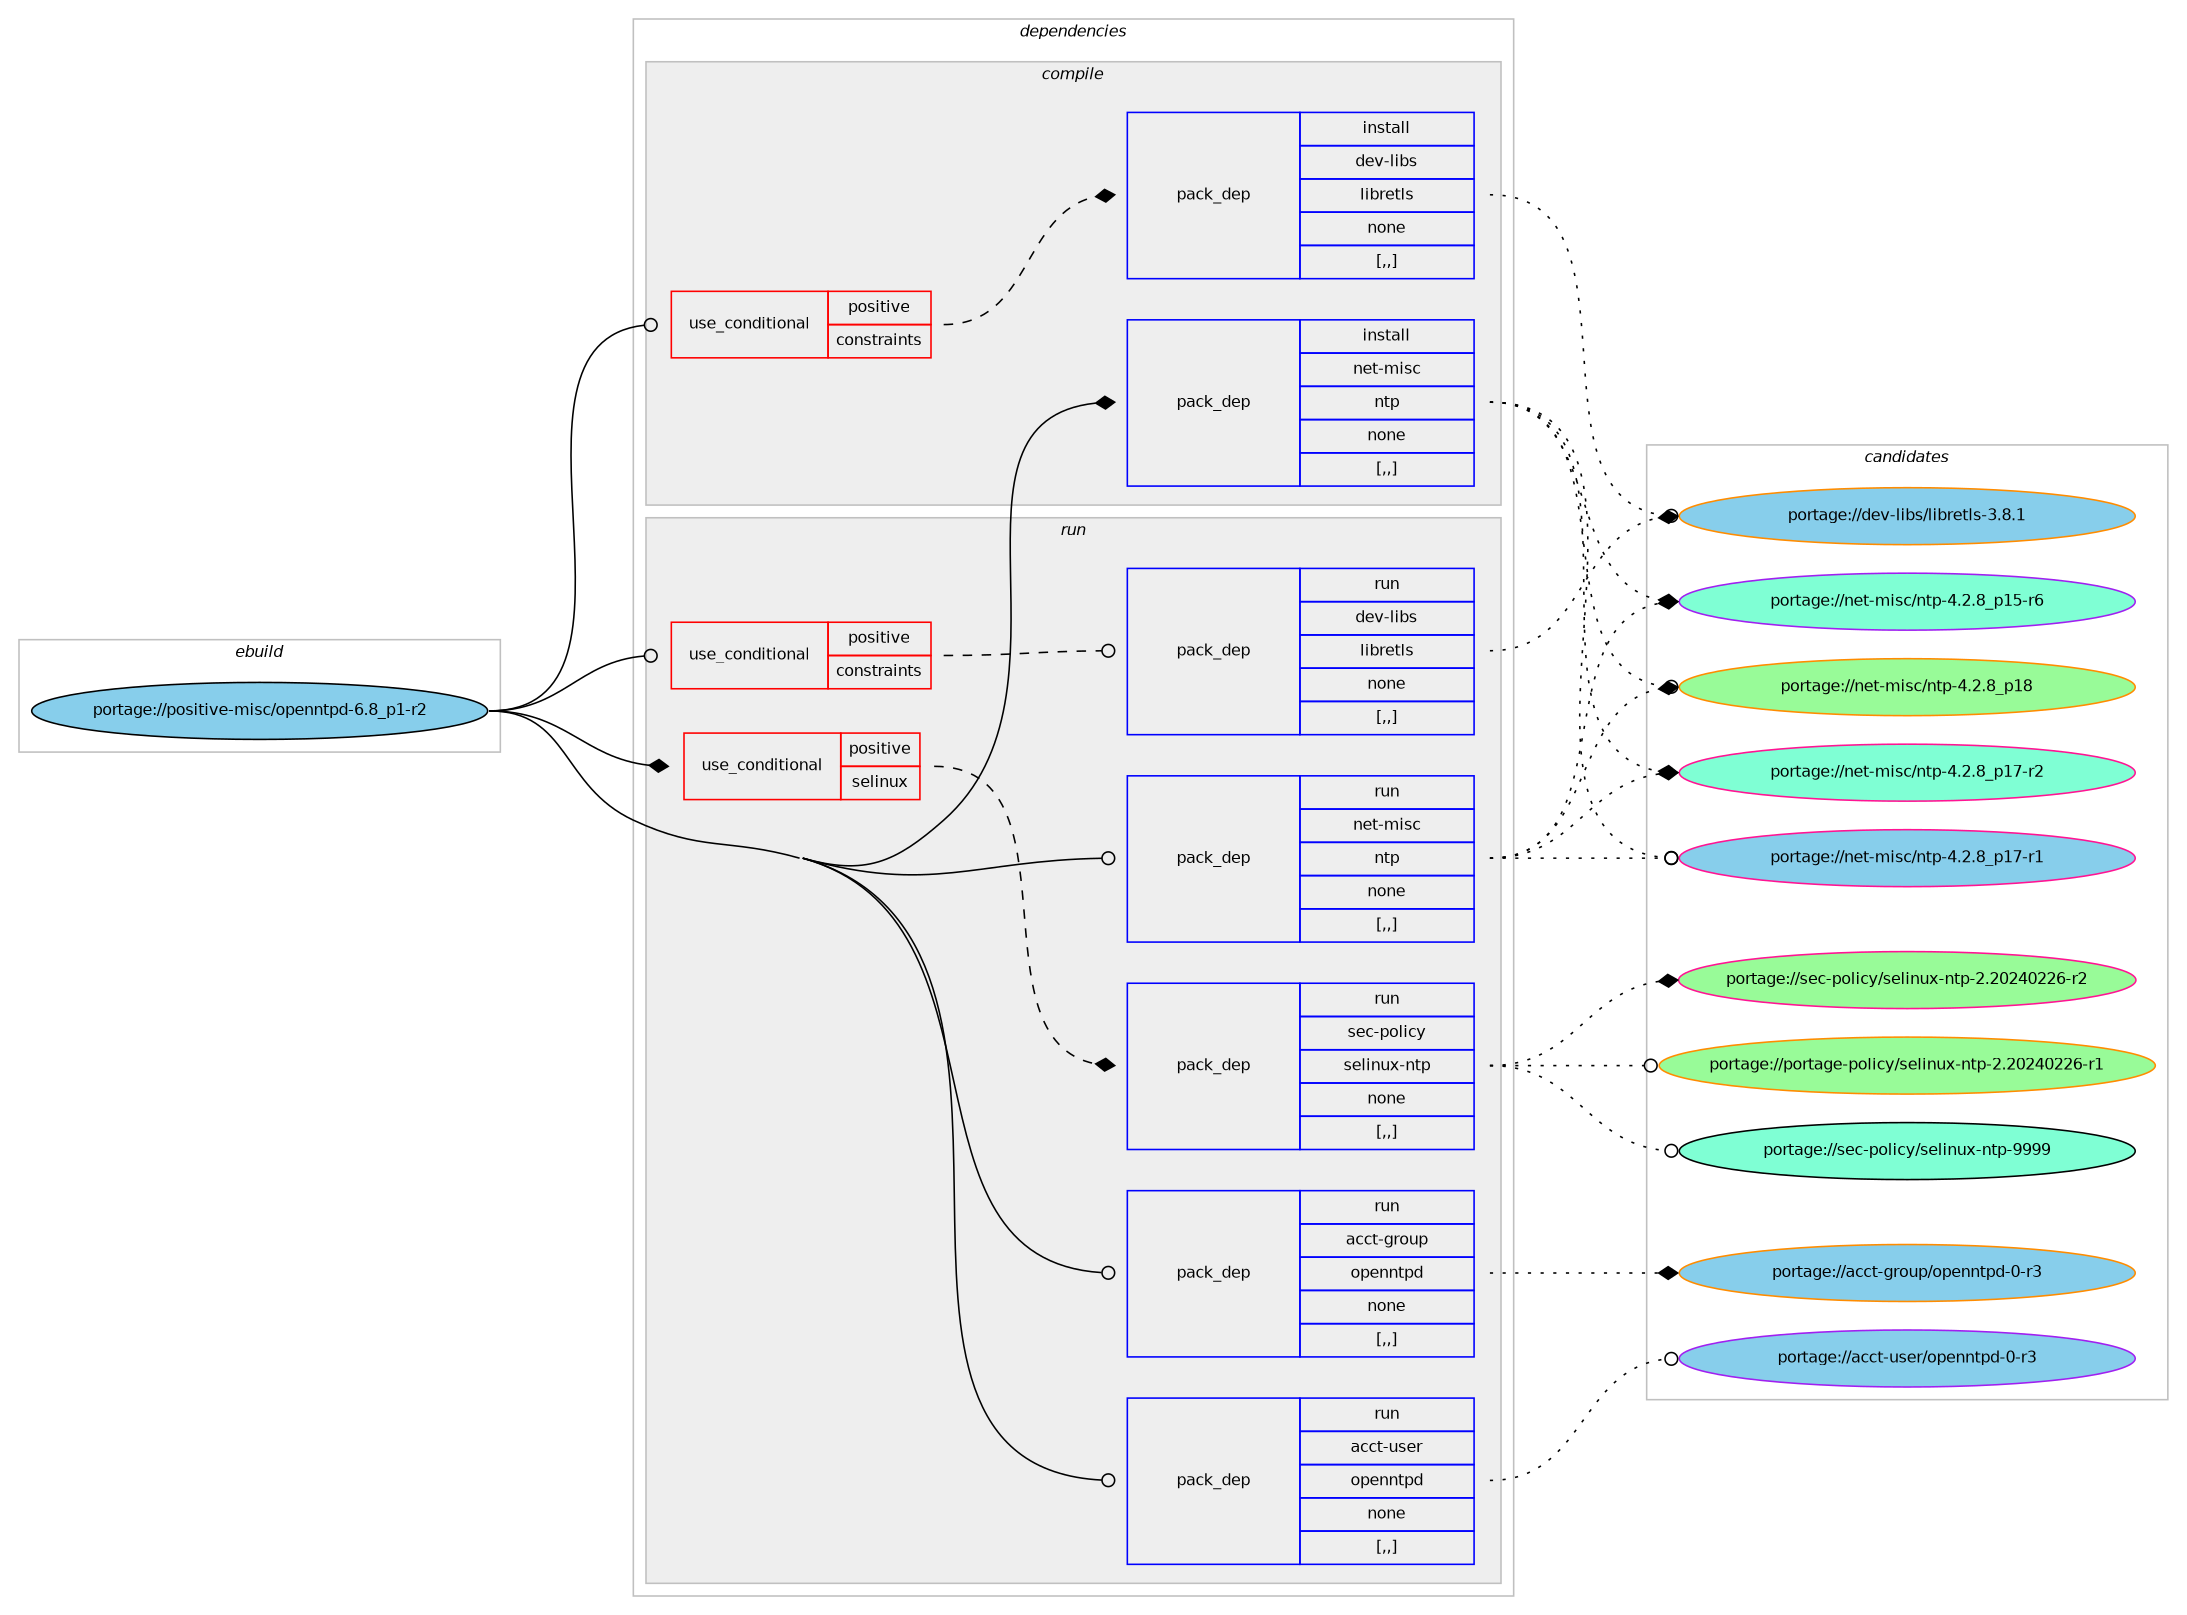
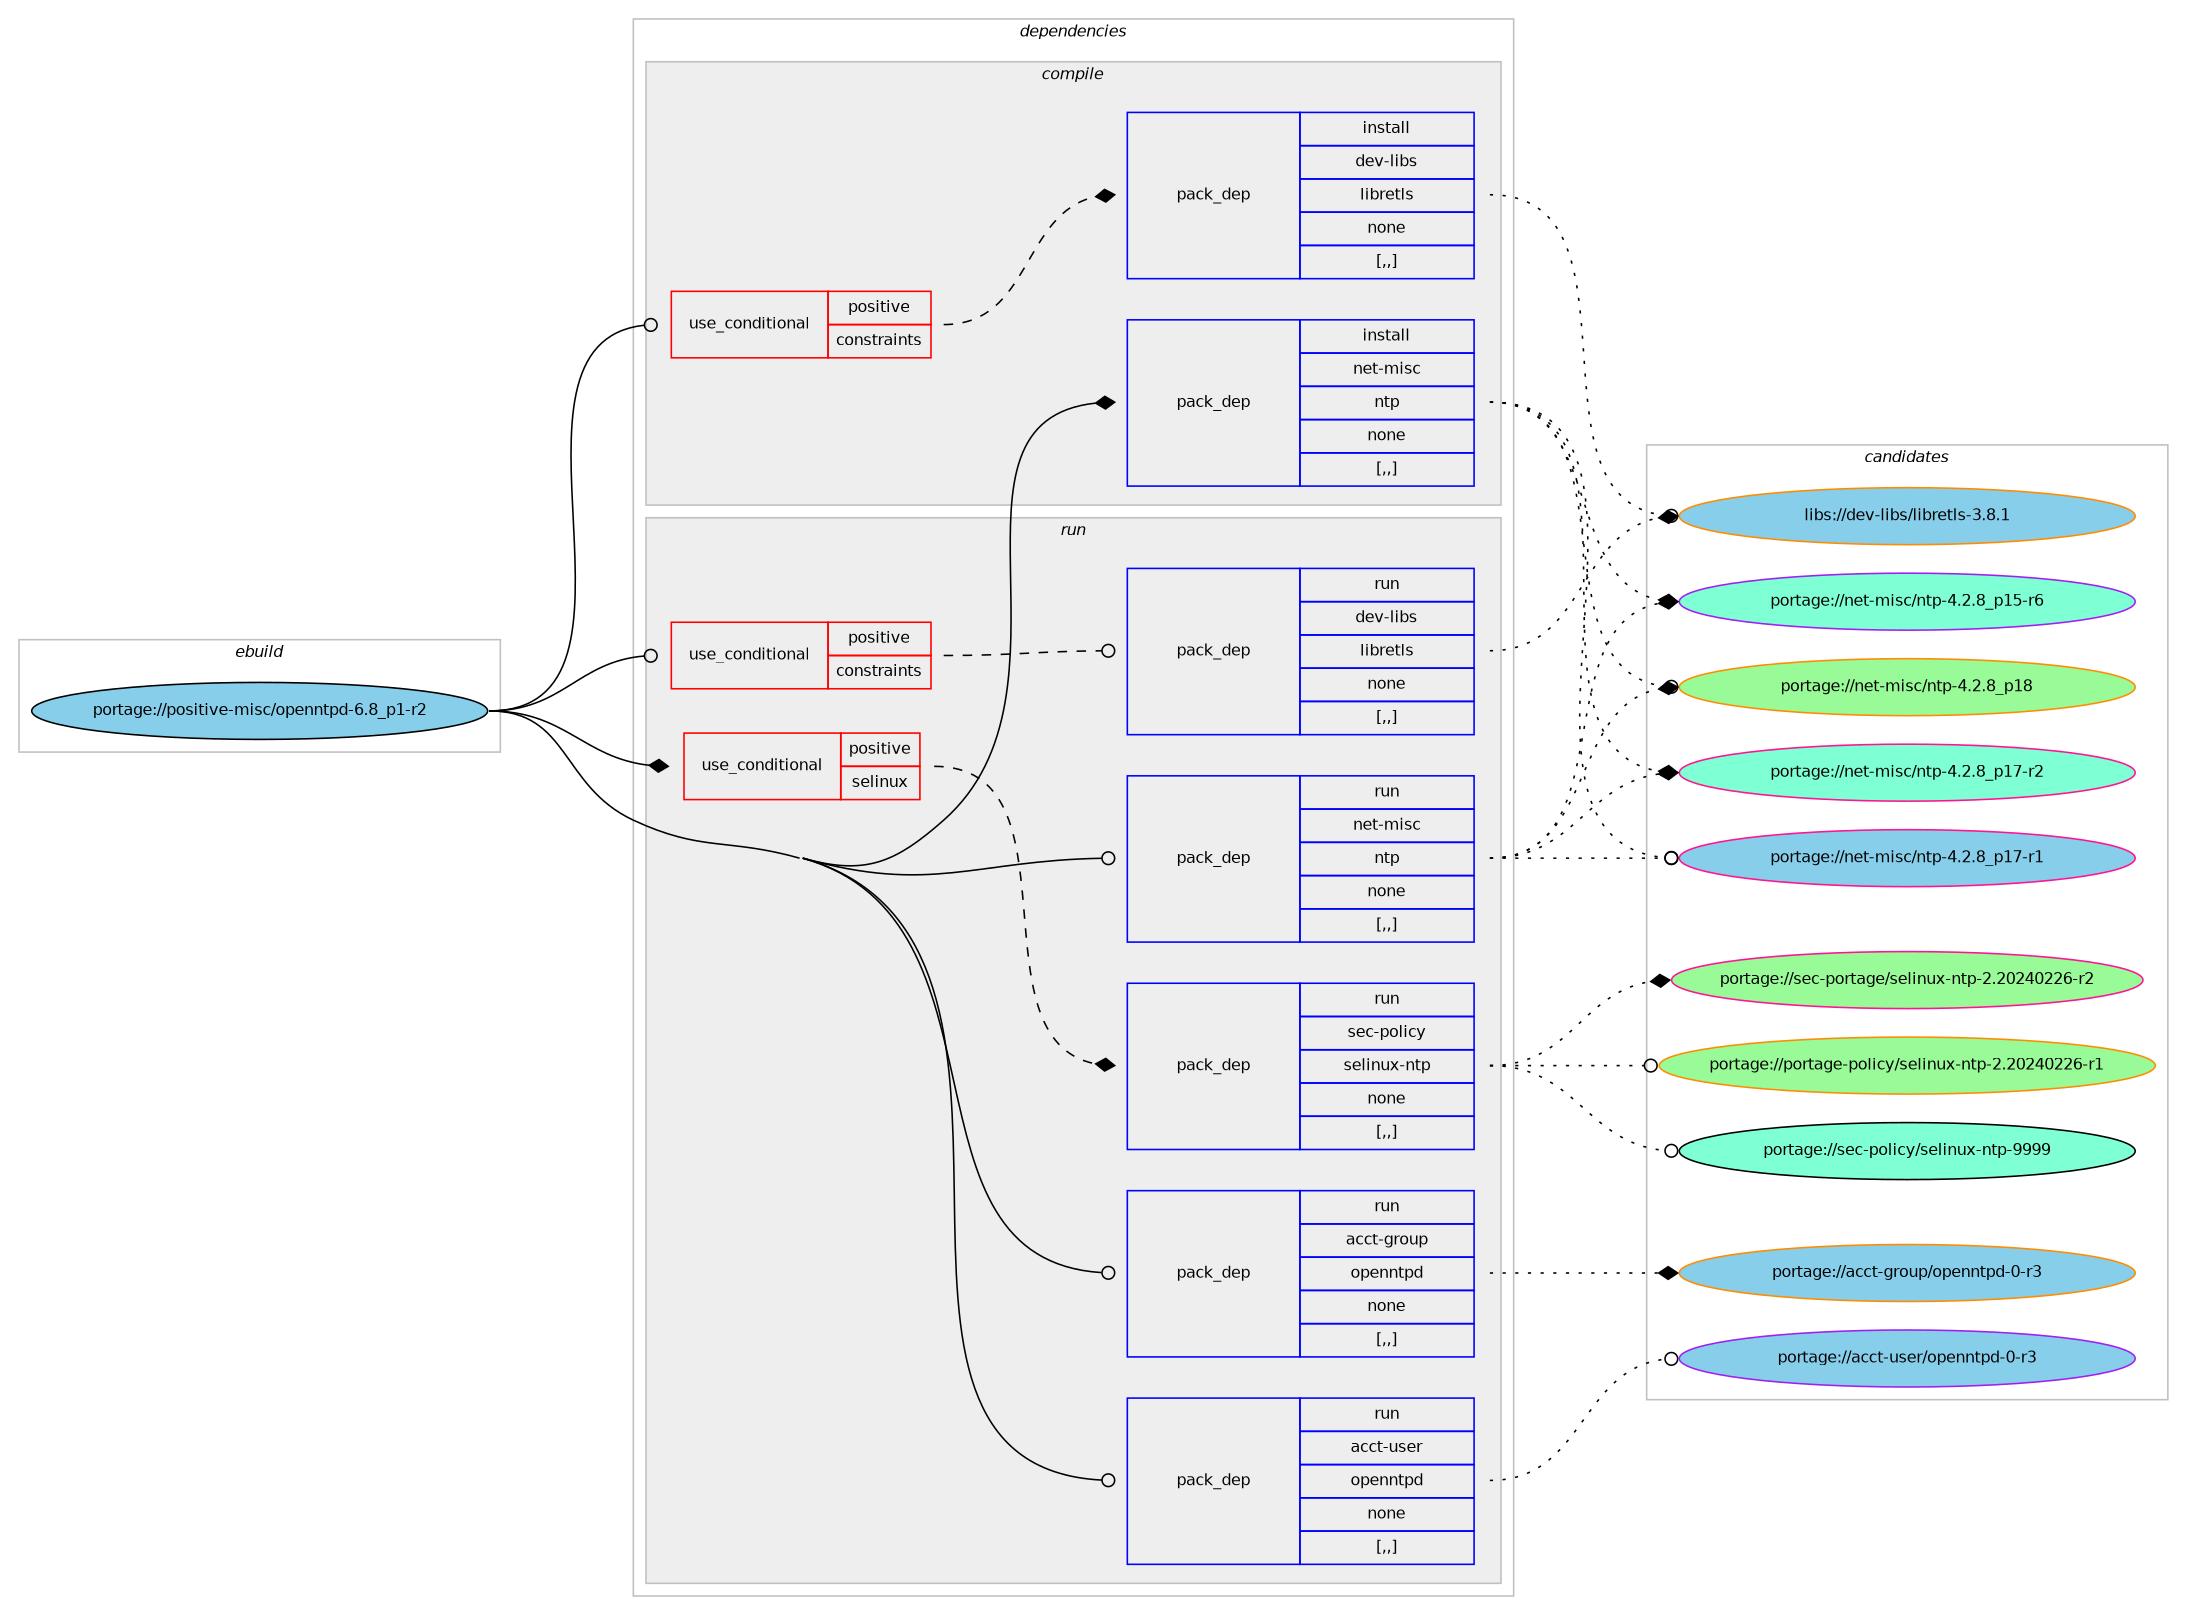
(1907, 516) -> (1907, 516)
(1907, 980) -> (1907, 980)
